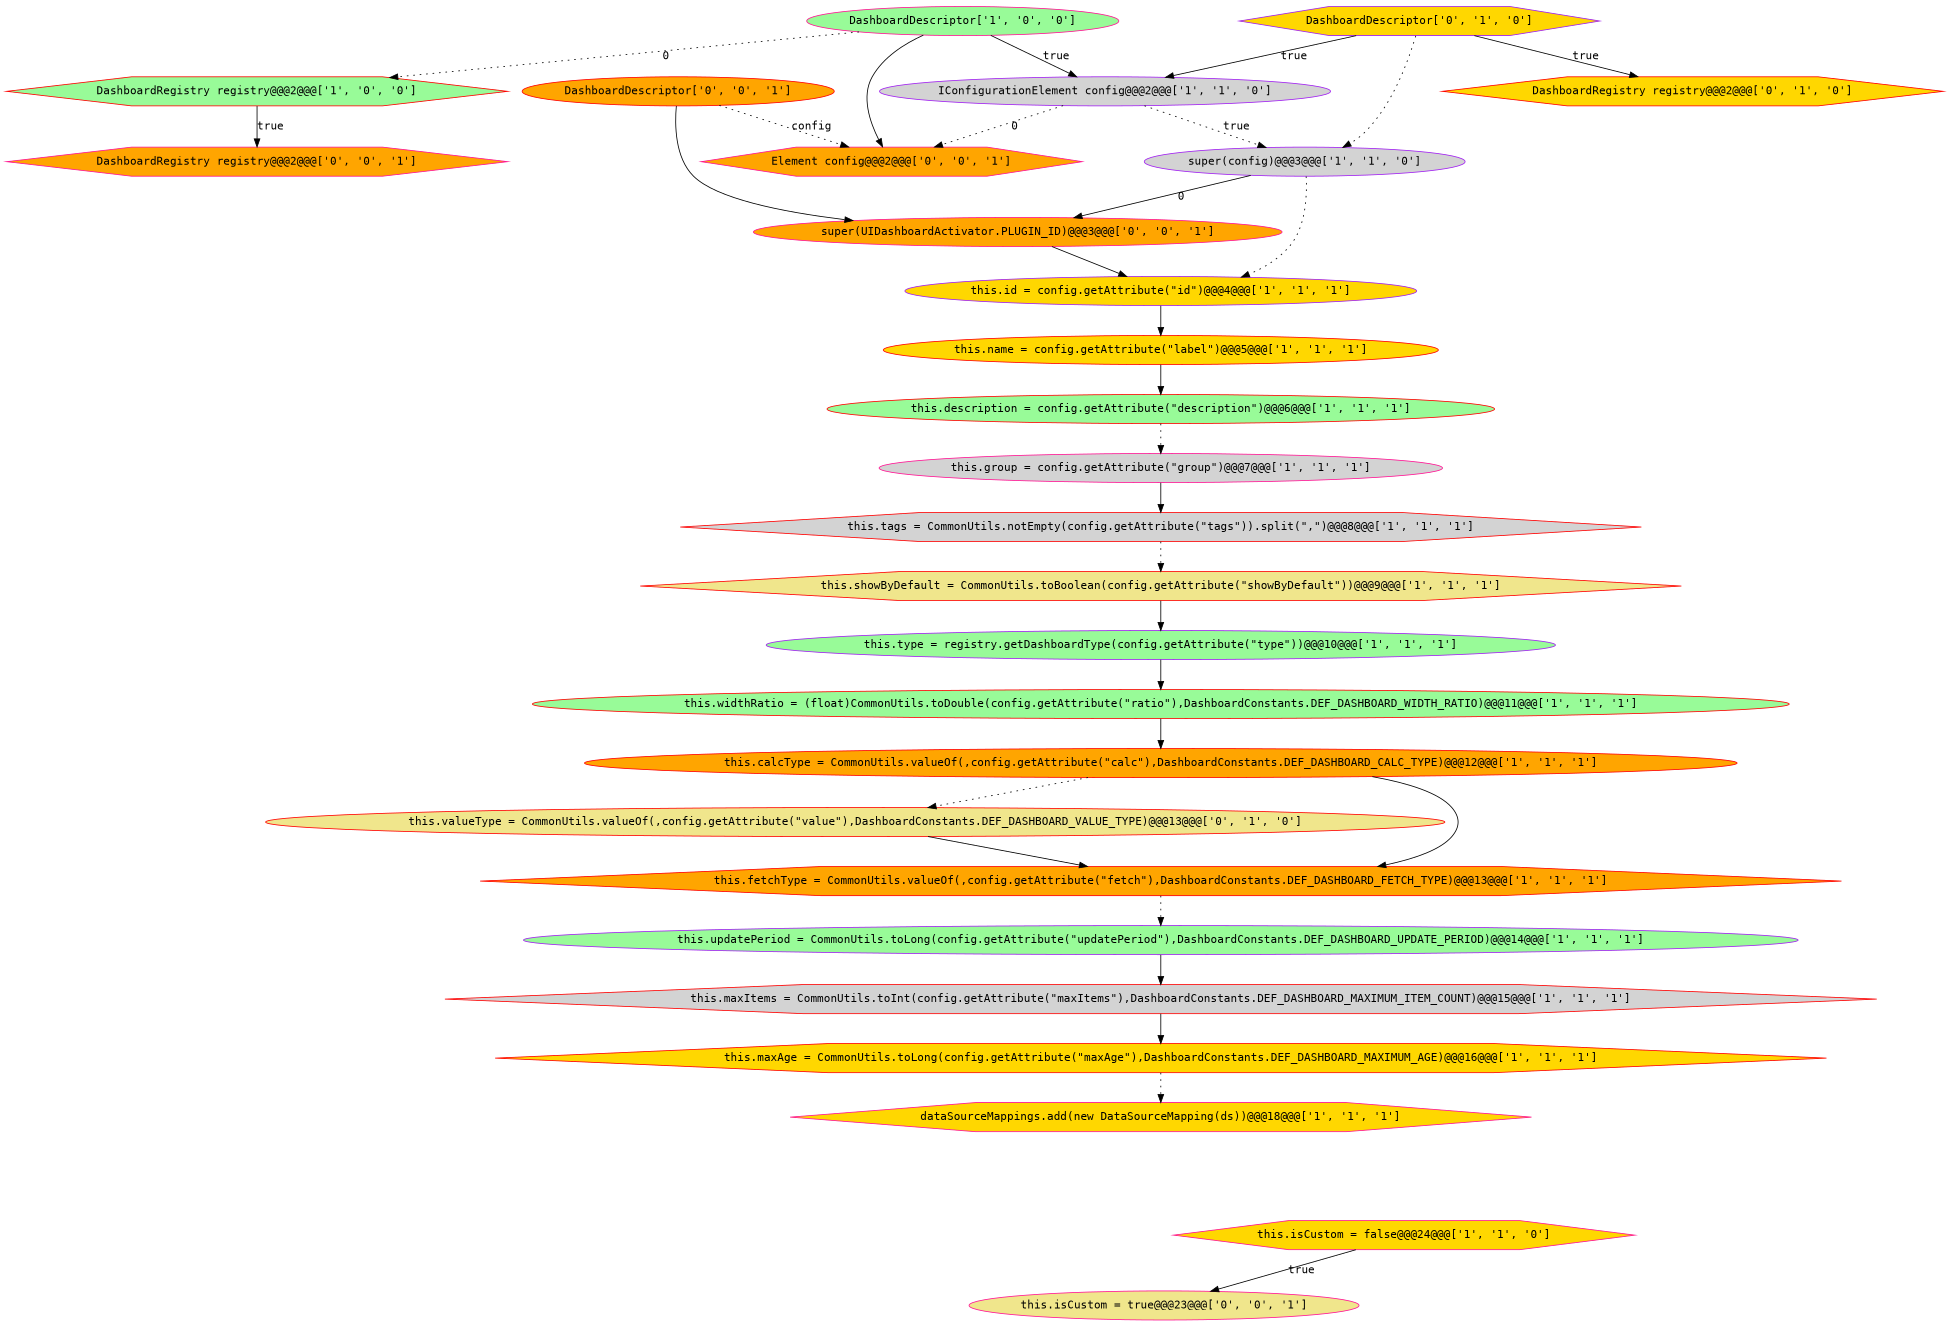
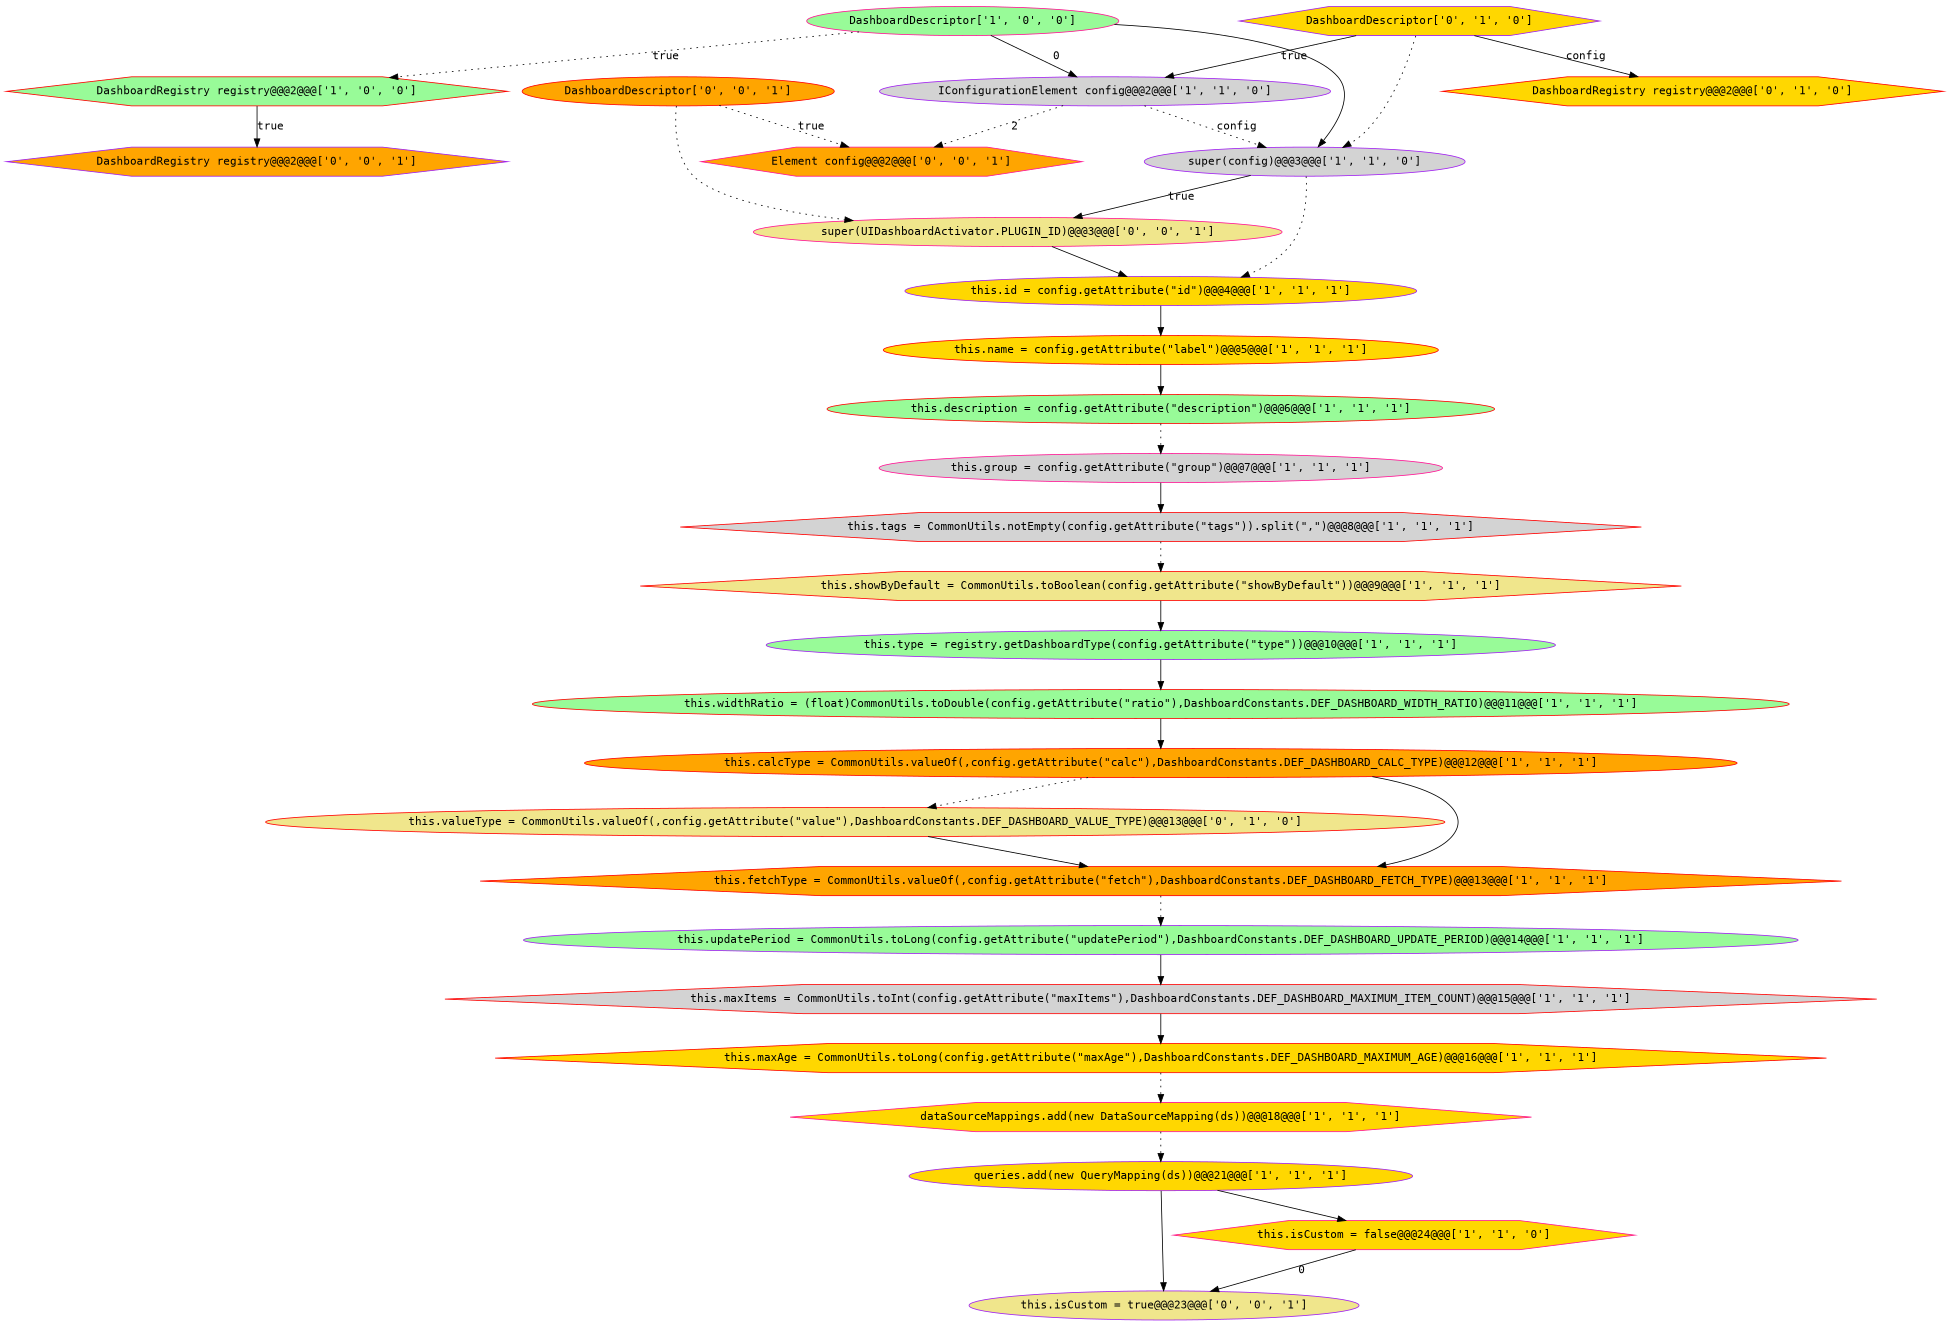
(666, 56) -> (666, 56)
(1056, 56) -> (1056, 56)
(1586, 56) -> (1586, 56)
(873, 76) -> (1265, 44)
(812, 127) -> (812, 127)
(1015, 127) -> (1015, 127)
(1237, 127) -> (1237, 127)
(257, 162) -> (257, 162)
(730, 196) -> (730, 196)
(1181, 197) -> (1181, 197)
(1018, 232) -> (1018, 232)
none -> (1161, 1176)
(1302, 1270) -> (1302, 1270)
(1164, 1305) -> (1164, 1305)
